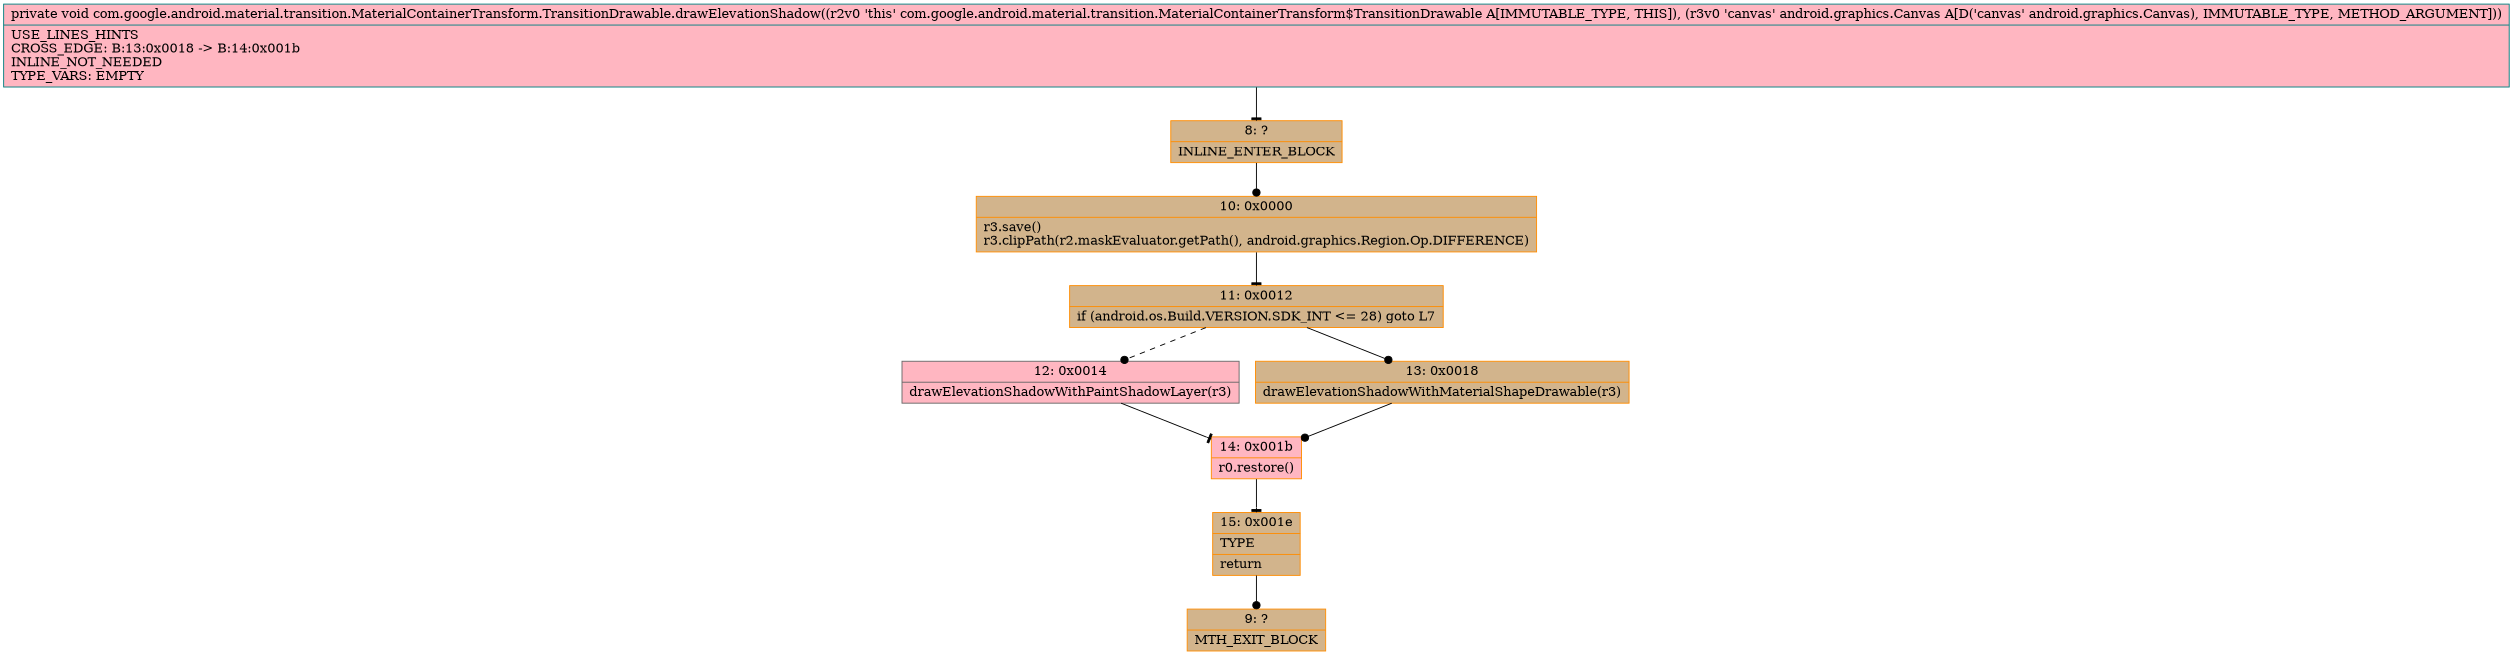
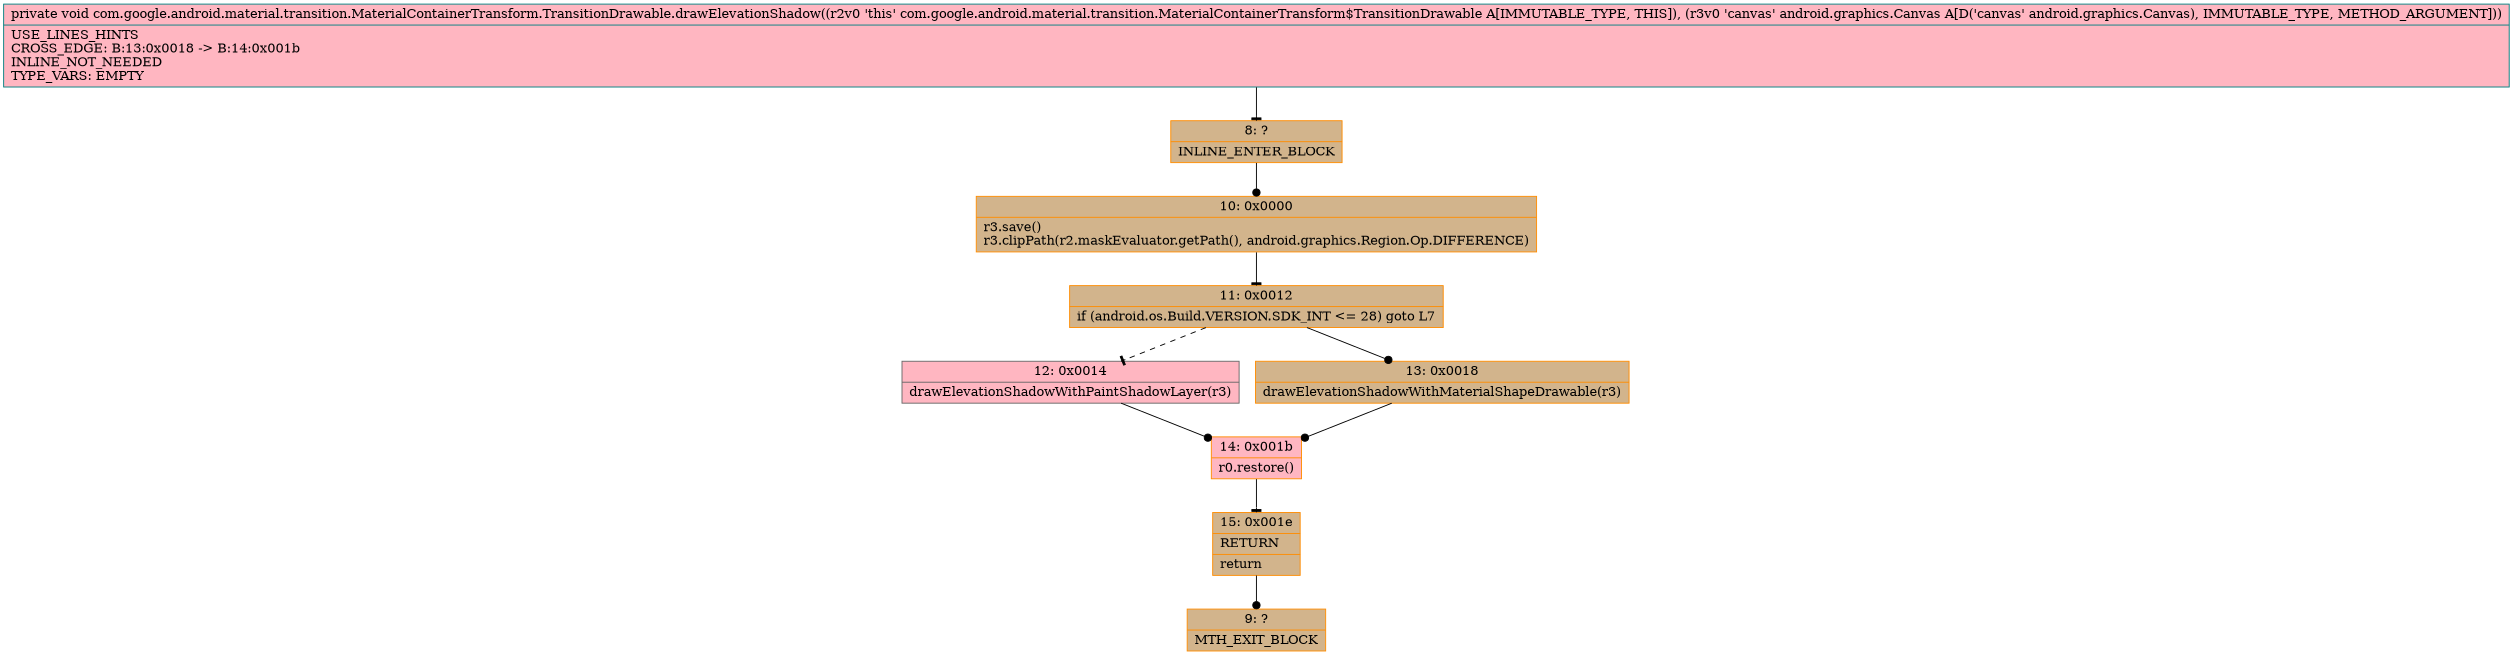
(1167, 343) -> (1166, 344)
(1164, 420) -> (1163, 420)
(1238, 543) -> (1250, 543)
